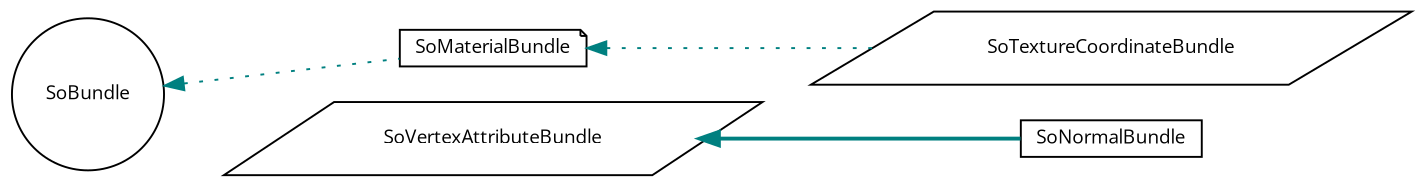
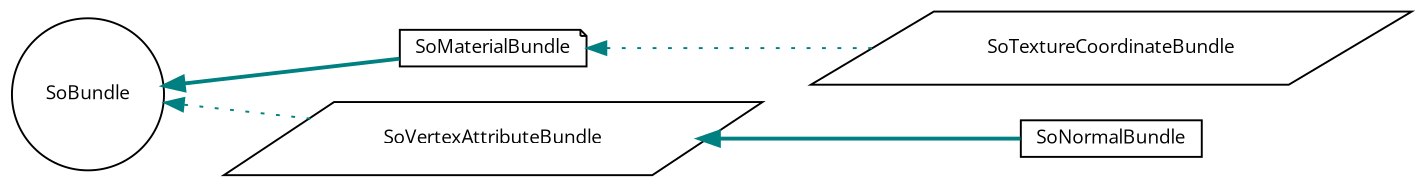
(292, 71) -> (292, 71)
none -> (249, 112)
